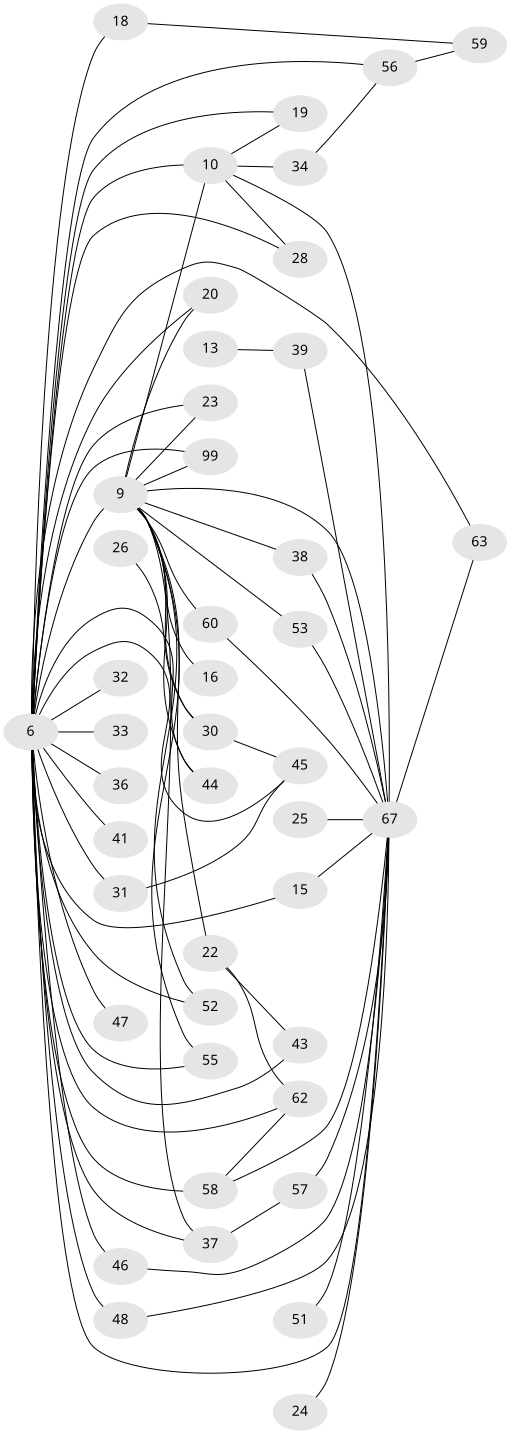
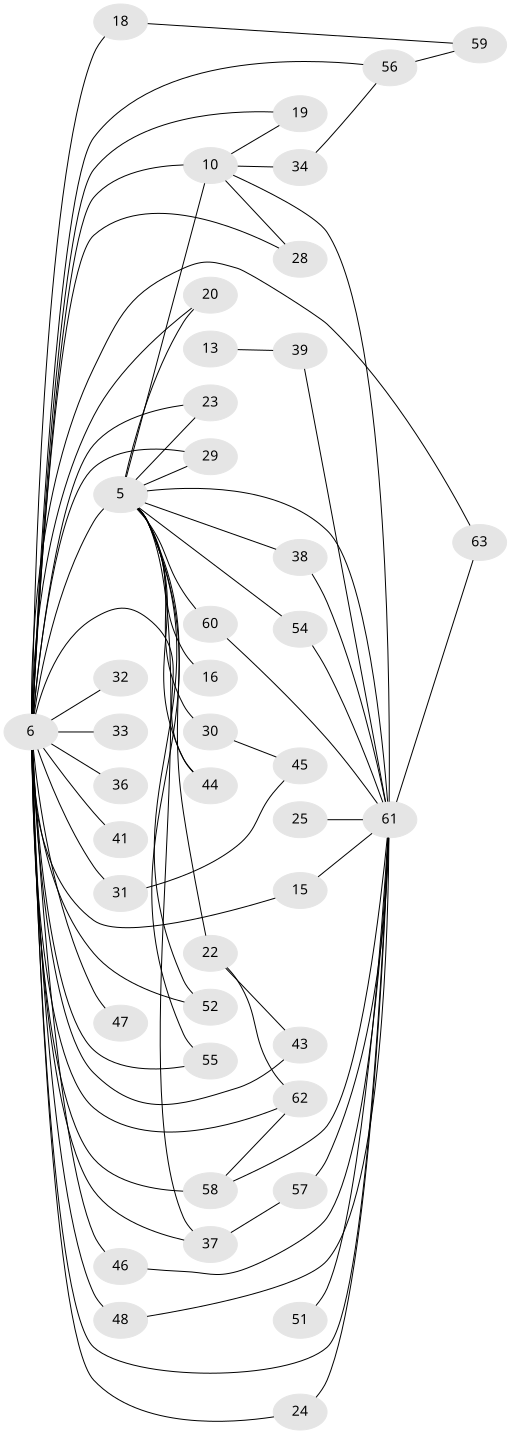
(210, 457) -> (210, 457)
(121, 495) -> (121, 495)
(121, 548) -> none
(300, 629) -> (300, 629)
(153, 658) -> (75, 1326)
(390, 820) -> (390, 820)
